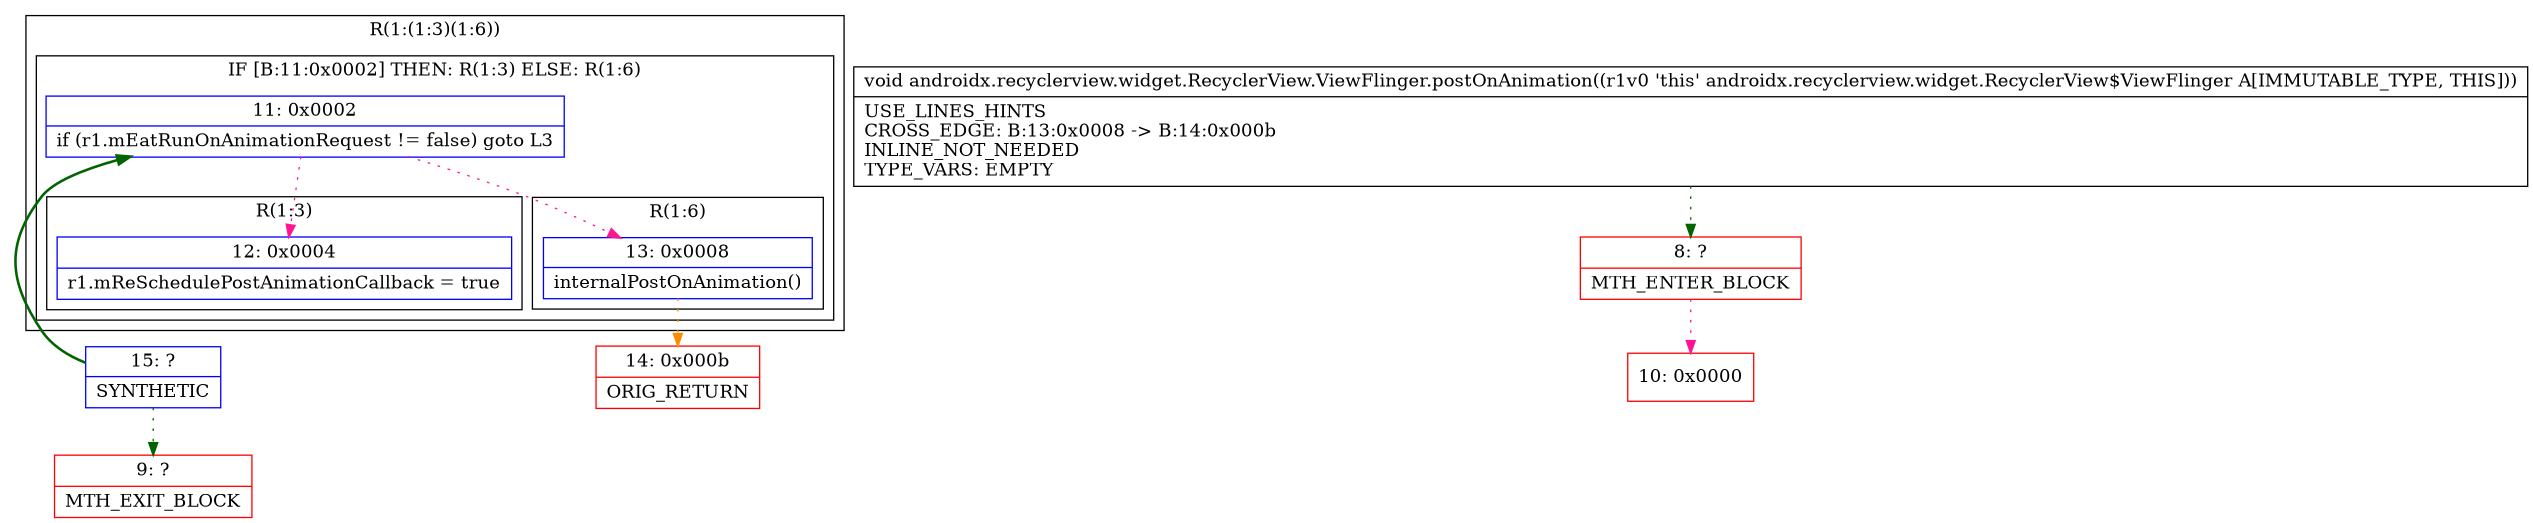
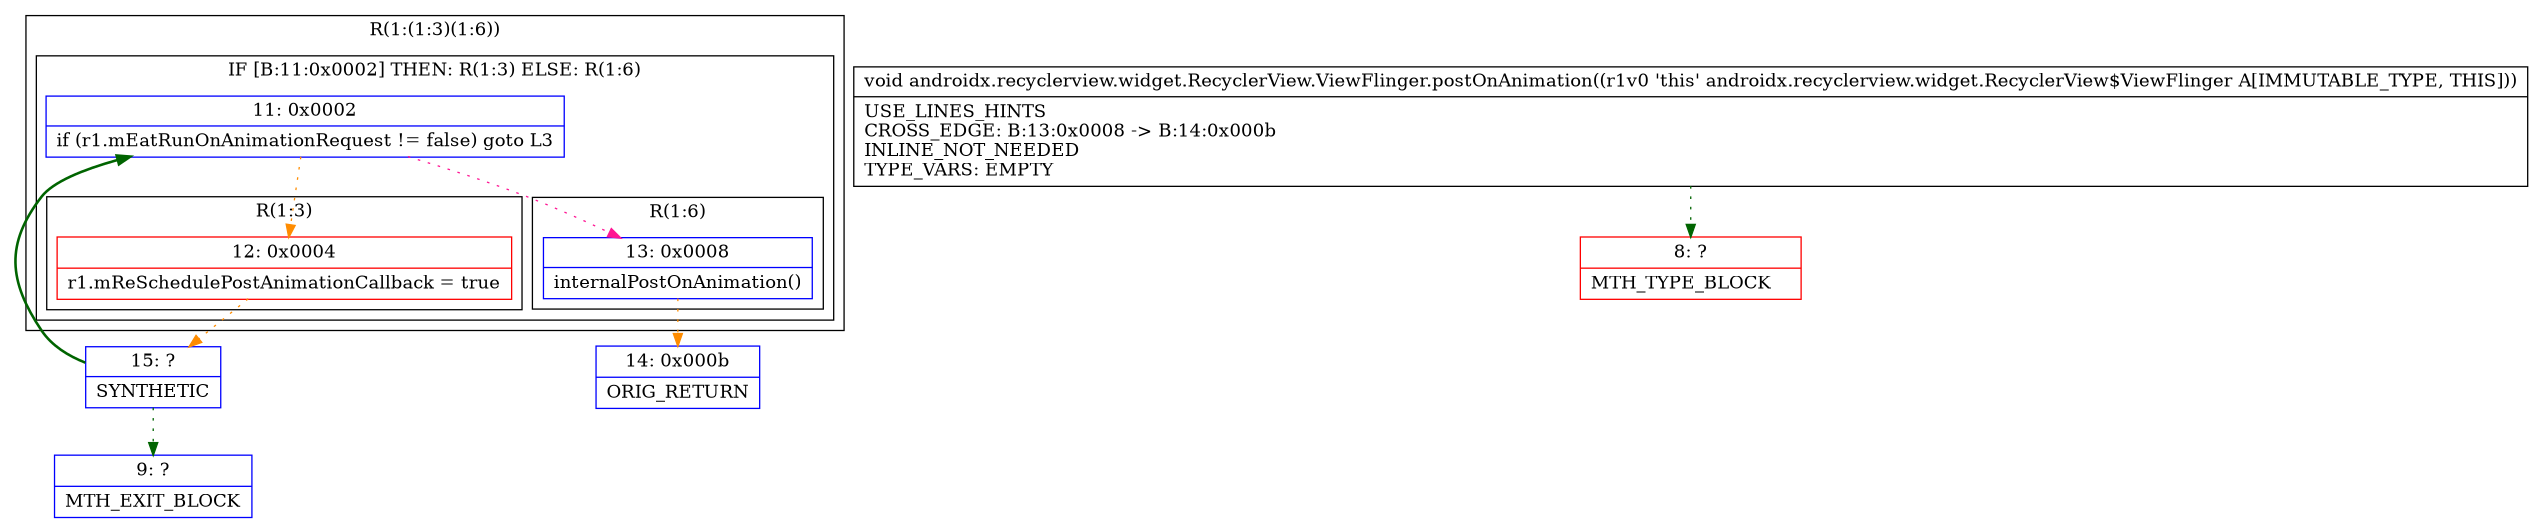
(296, 187) -> (296, 187)
(284, 268) -> (284, 268)
(1691, 283) -> (1681, 283)
none -> (224, 319)
(678, 377) -> (678, 377)
(1691, 377) -> none
(153, 486) -> (153, 486)
